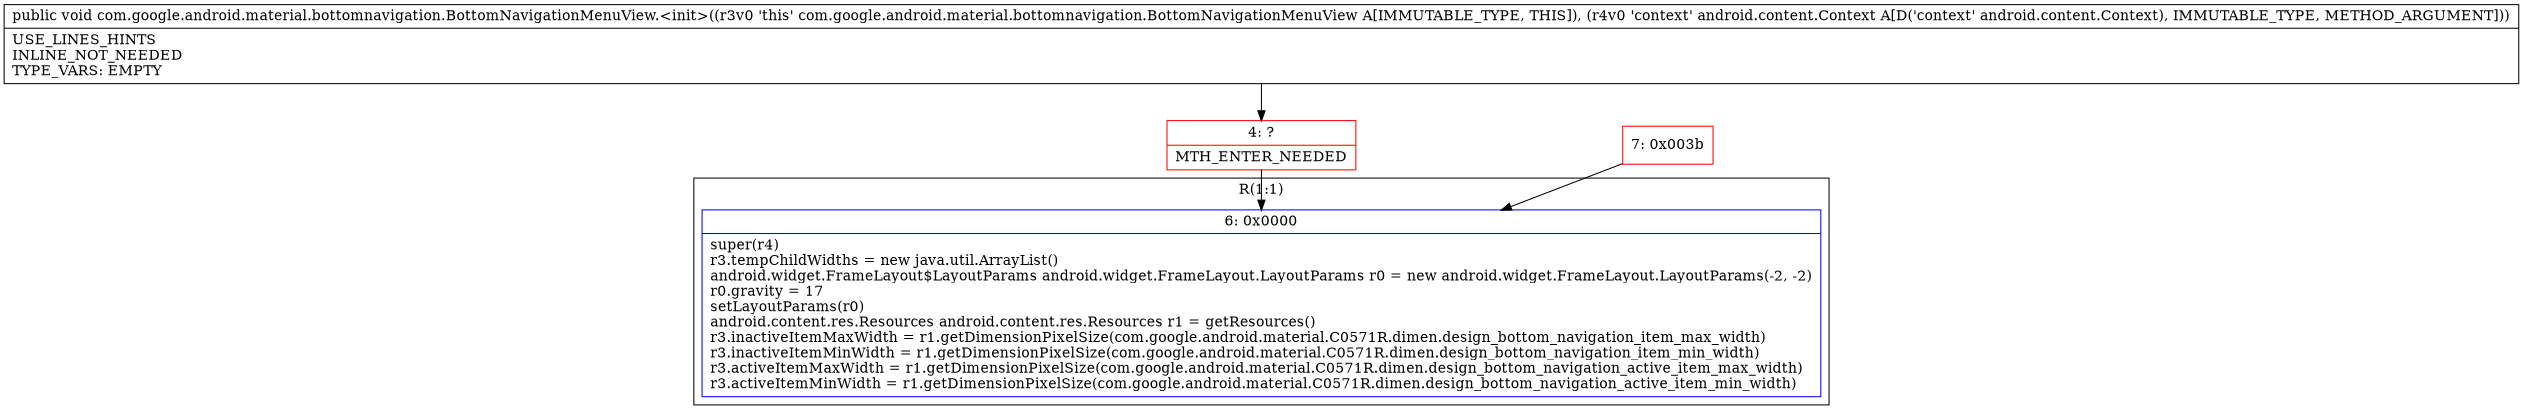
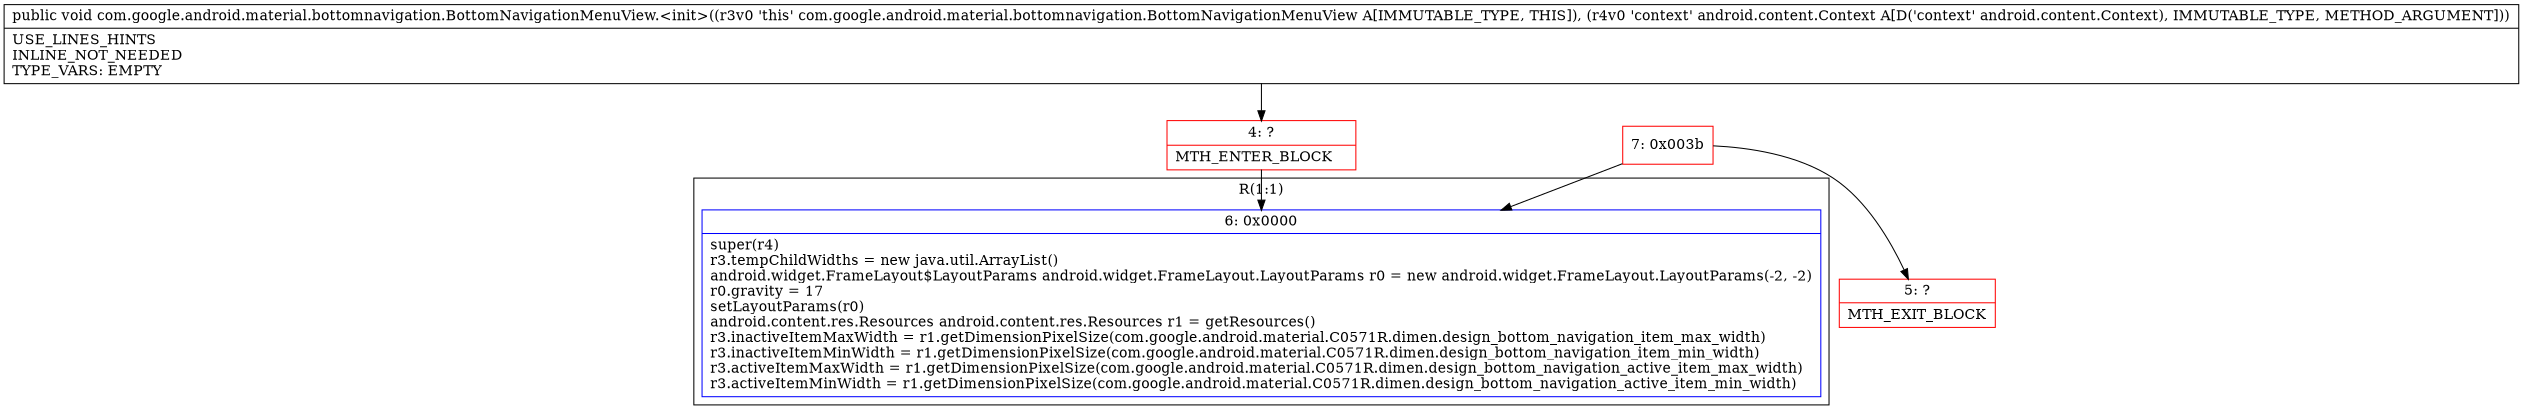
(1261, 157) -> (1254, 157)
none -> (1917, 303)
